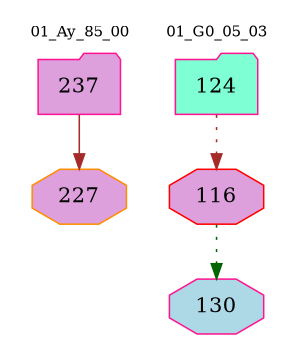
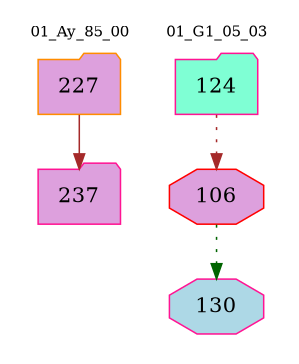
(217, 33) -> (217, 33)
(79, 134) -> (79, 134)
(79, 197) -> (79, 87)
(217, 197) -> (217, 197)
